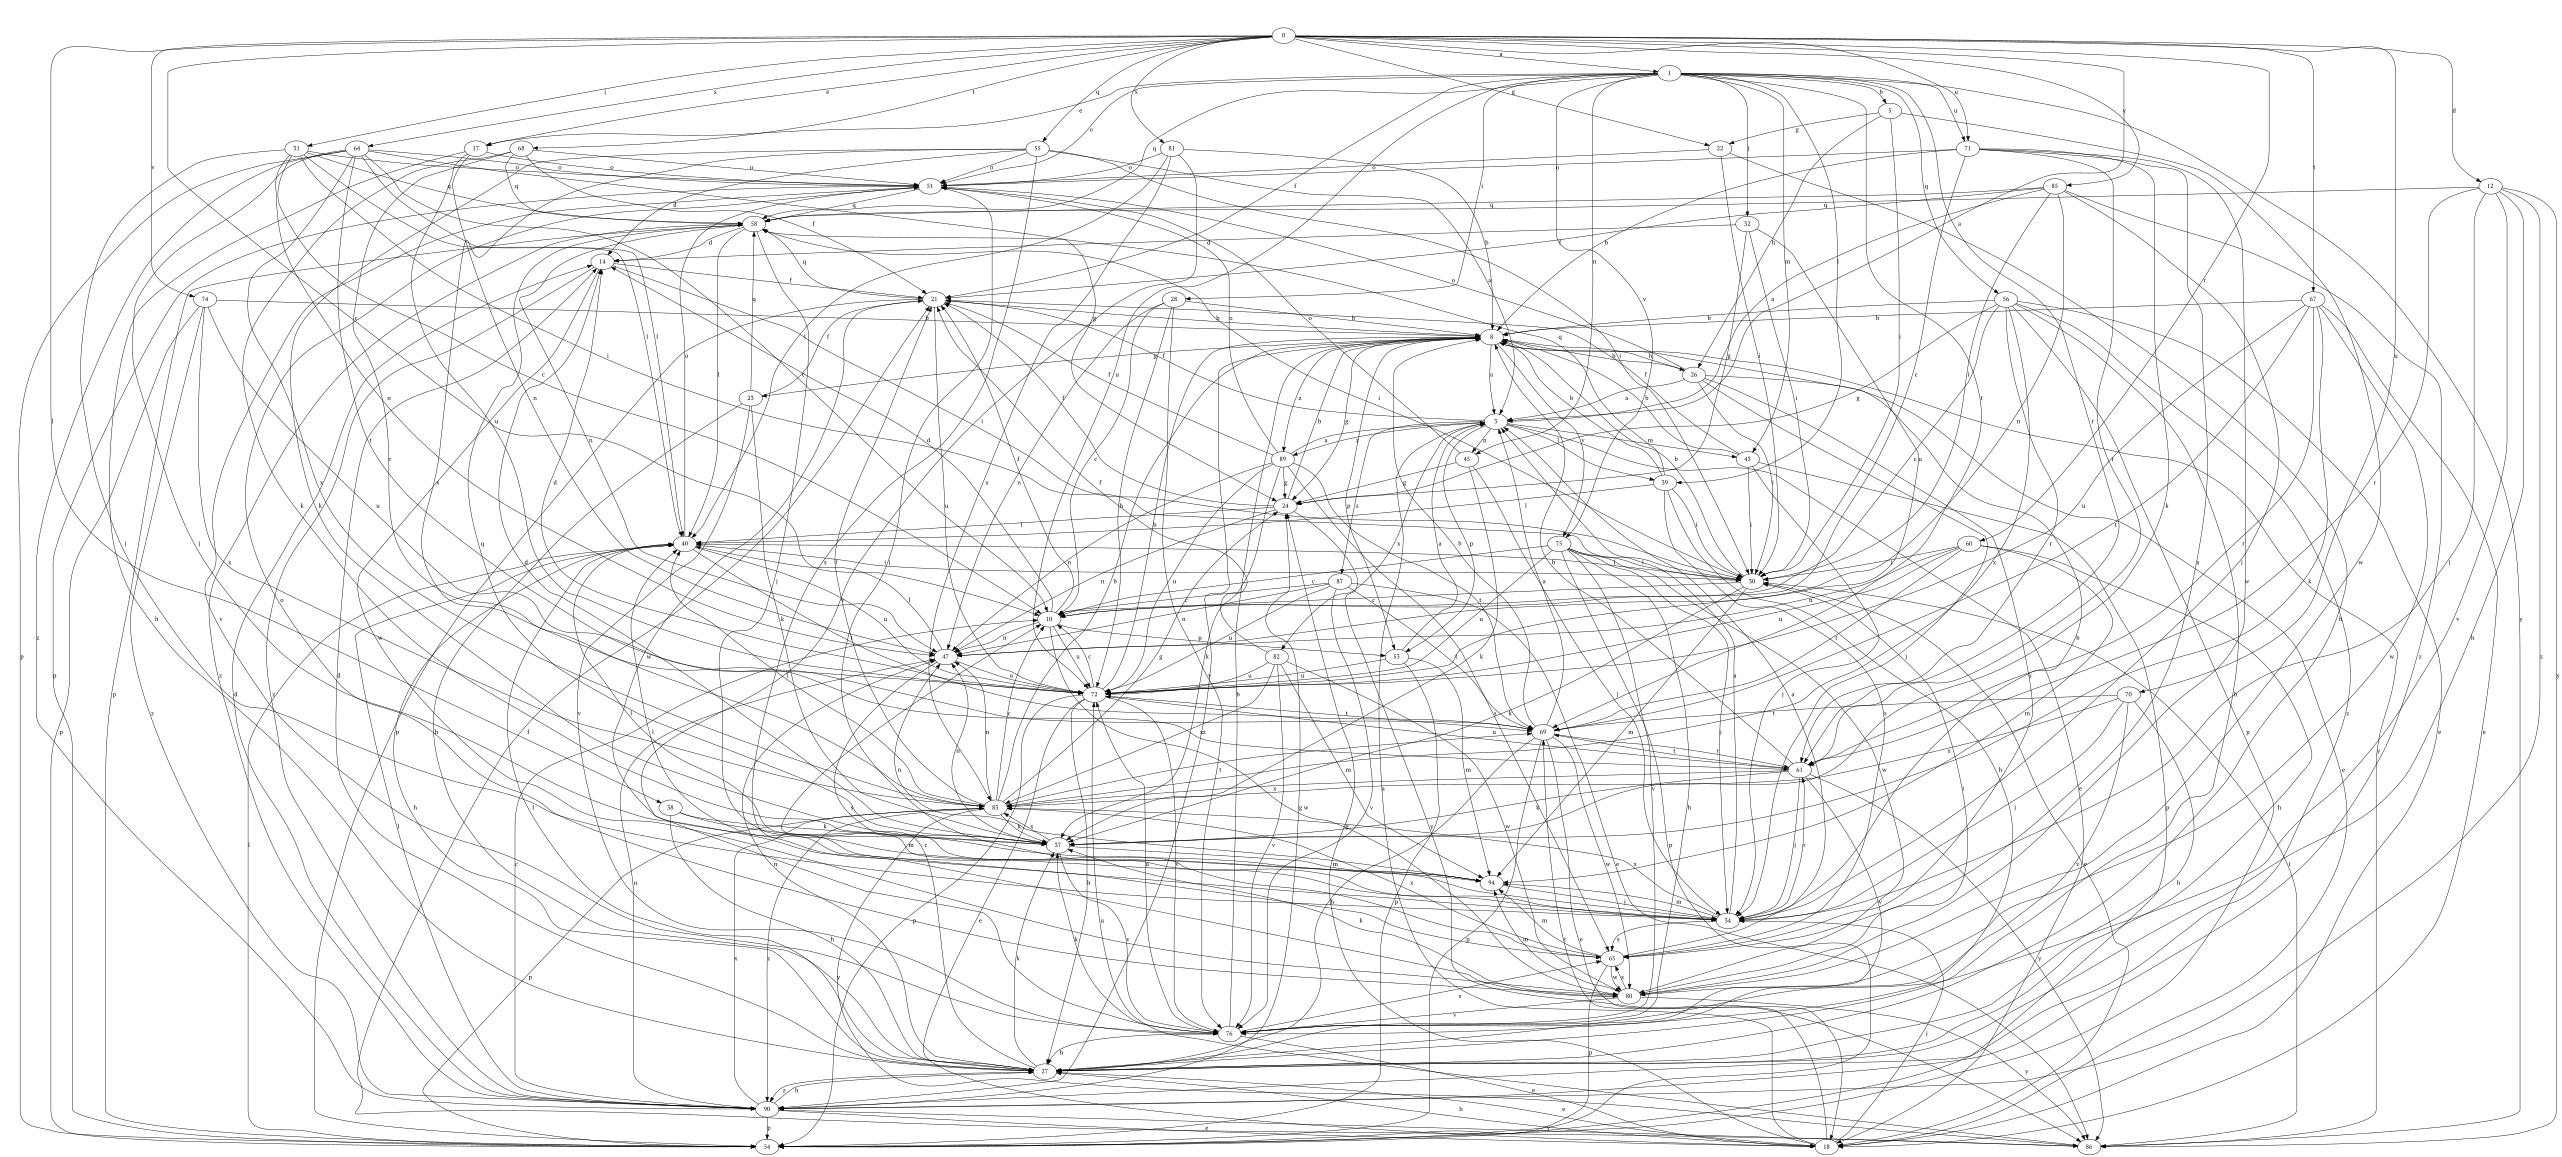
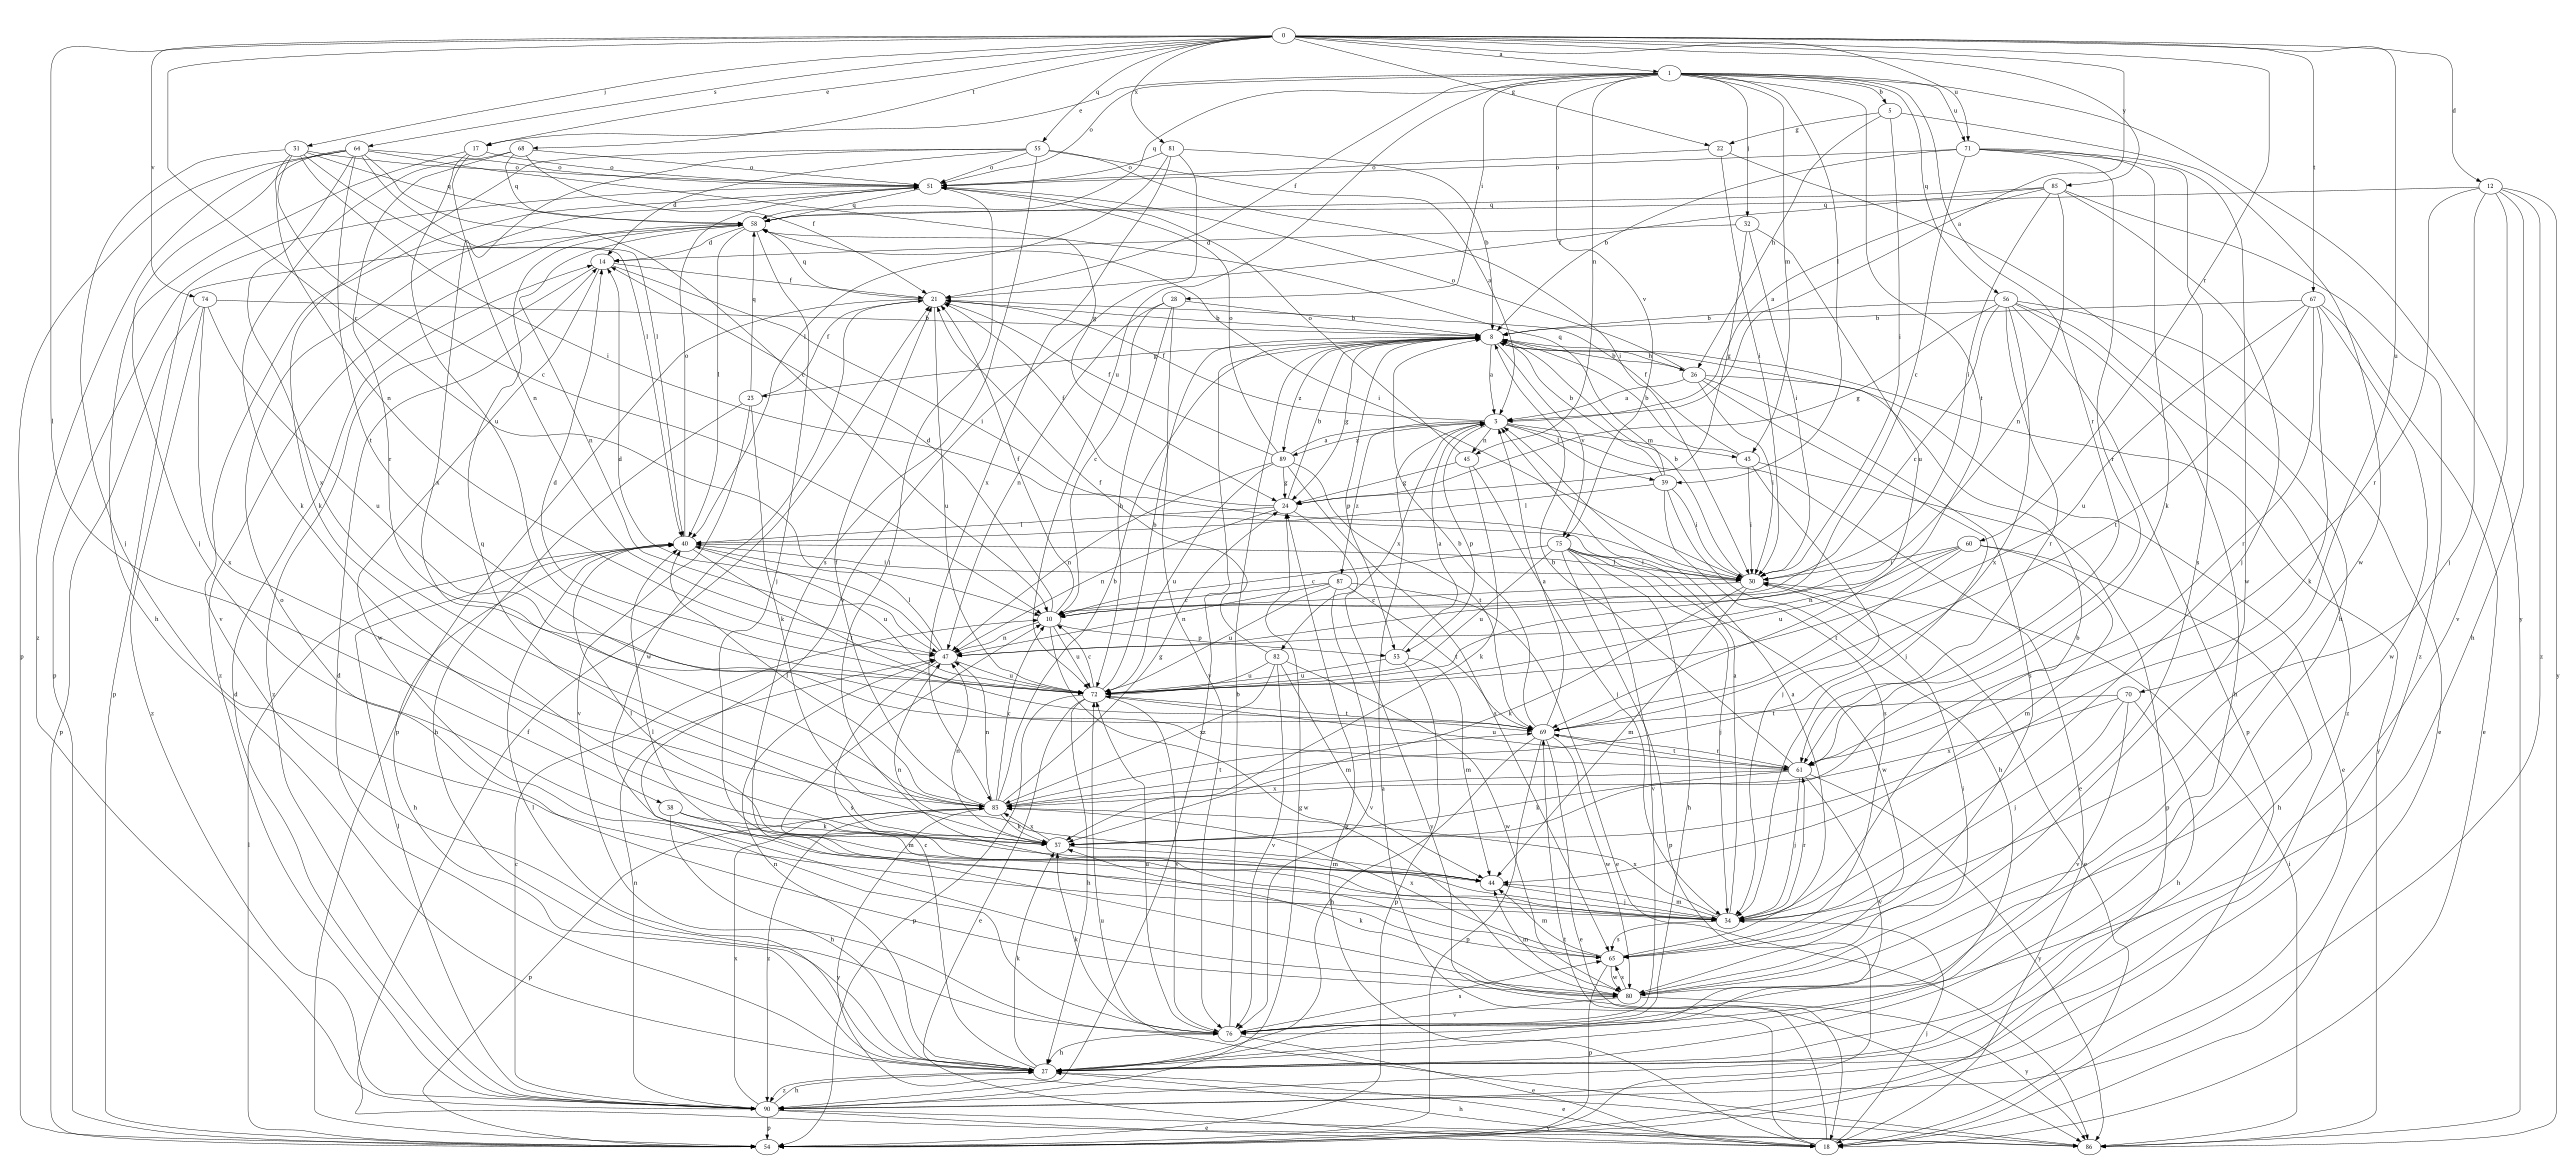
(637, 643) -> (667, 551)
(1201, 678) -> none
(1492, 883) -> (1492, 883)
(1127, 953) -> none
